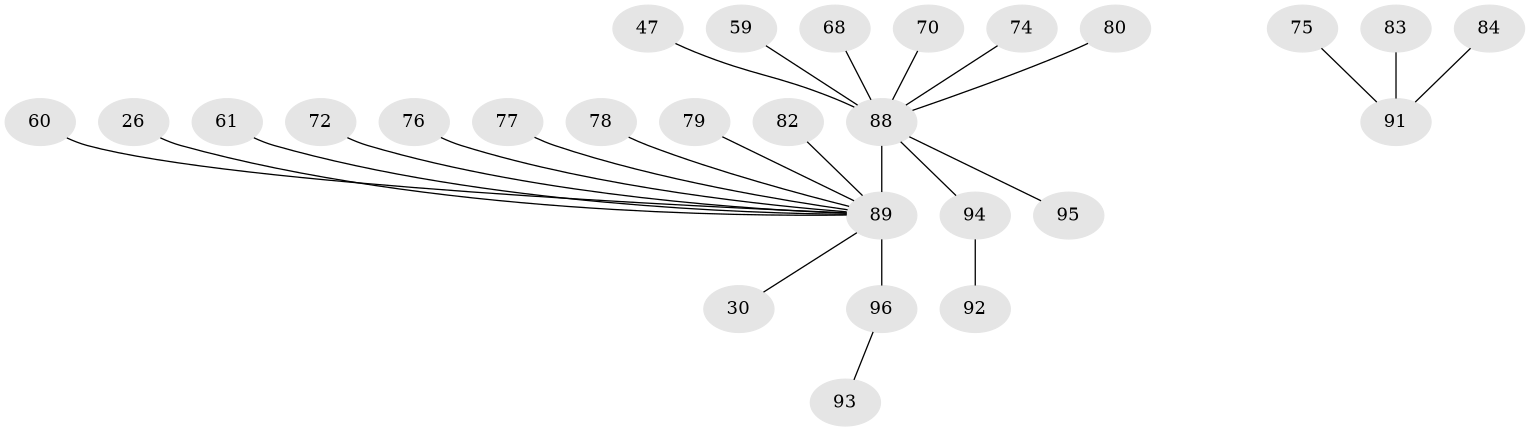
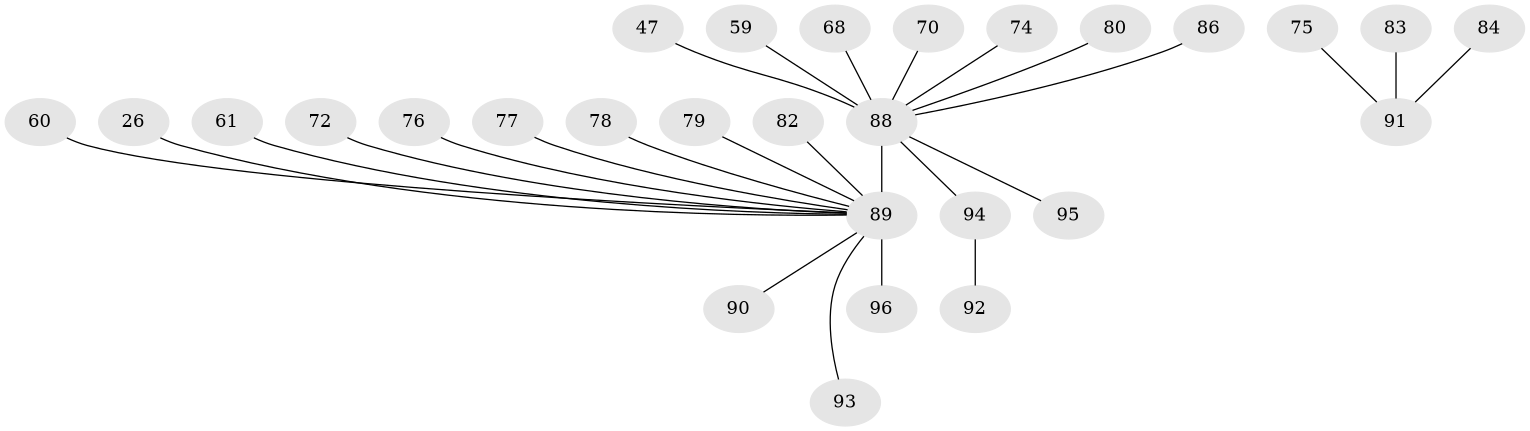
none -> (1209, 29)
(739, 309) -> (739, 309)
(864, 356) -> (831, 304)
